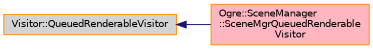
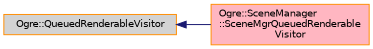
(90, 25) -> (90, 25)
